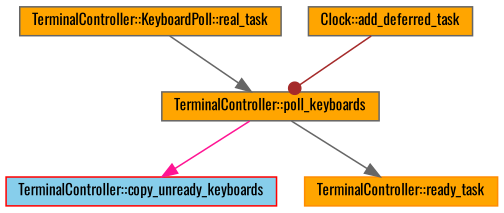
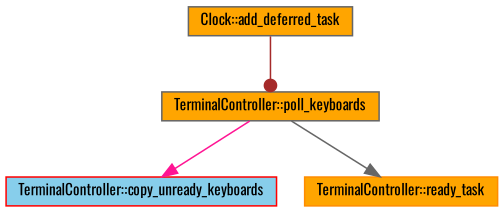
(150, 21) -> none
